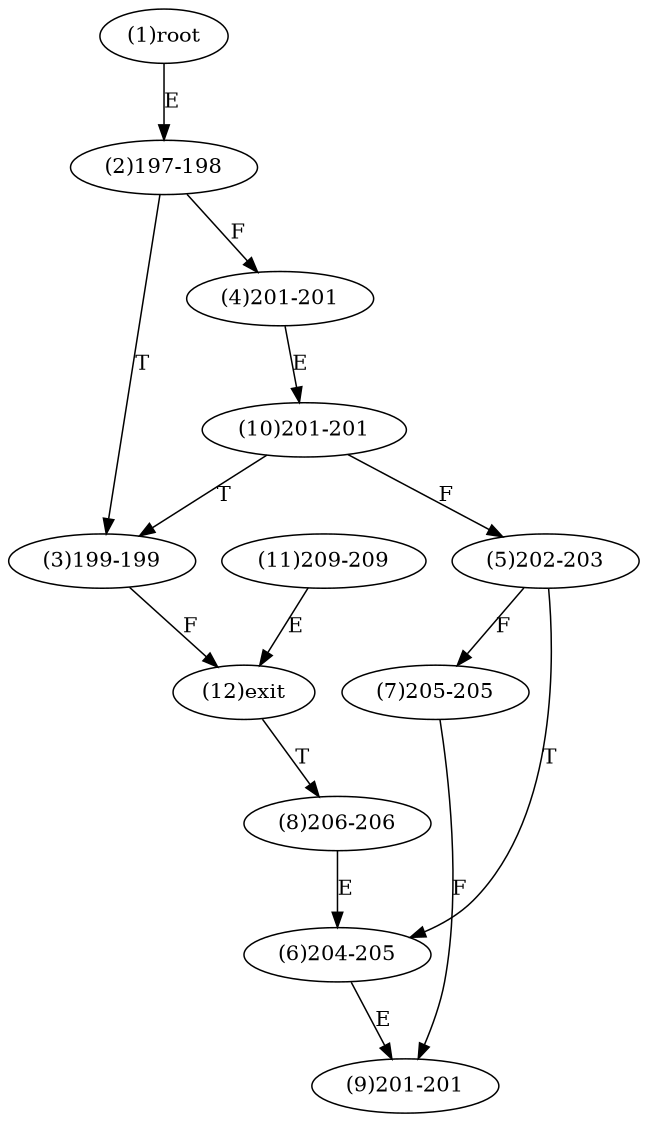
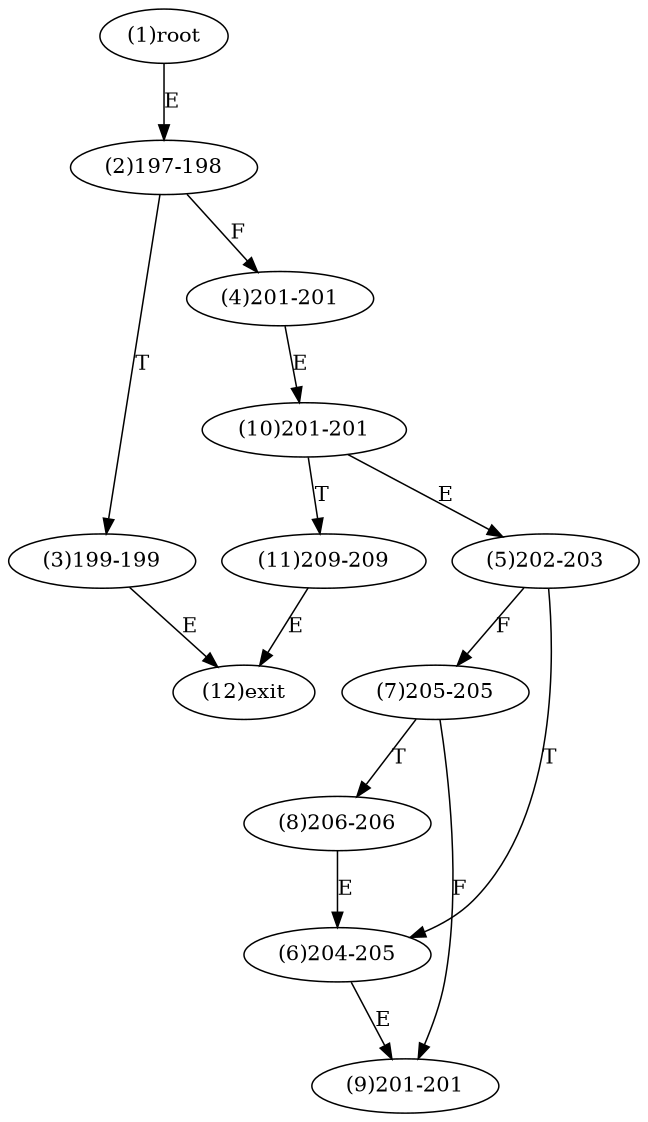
(210, 491) -> (313, 488)
(446, 495) -> (446, 495)
(190, 627) -> (190, 627)
(286, 752) -> (391, 752)
